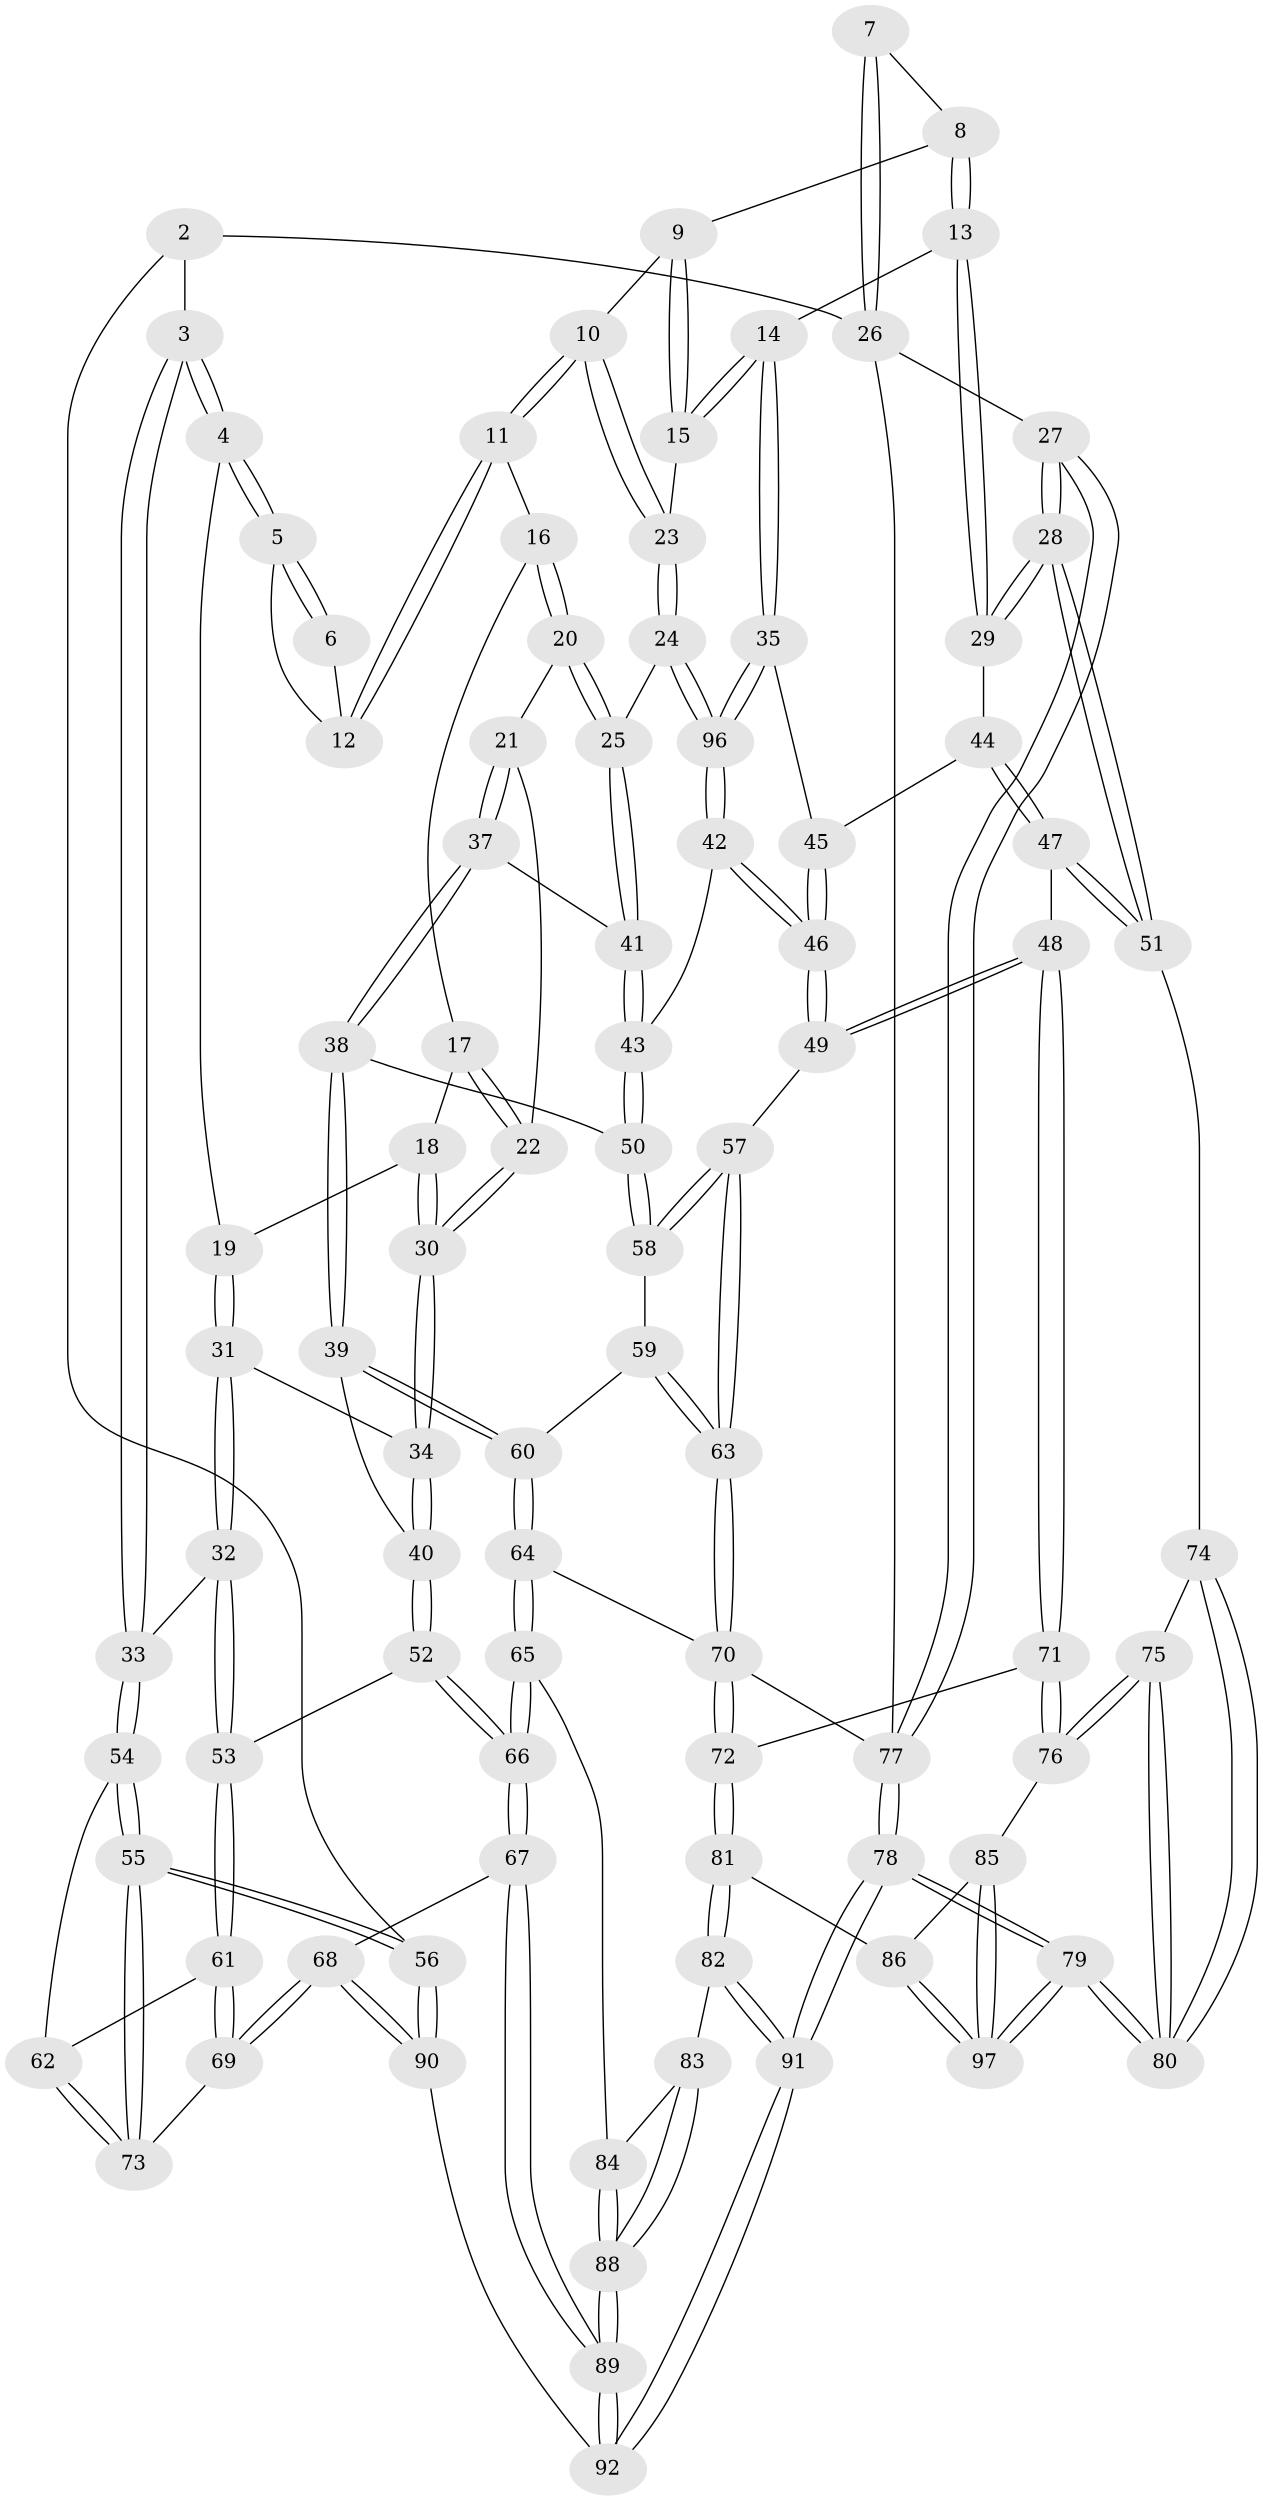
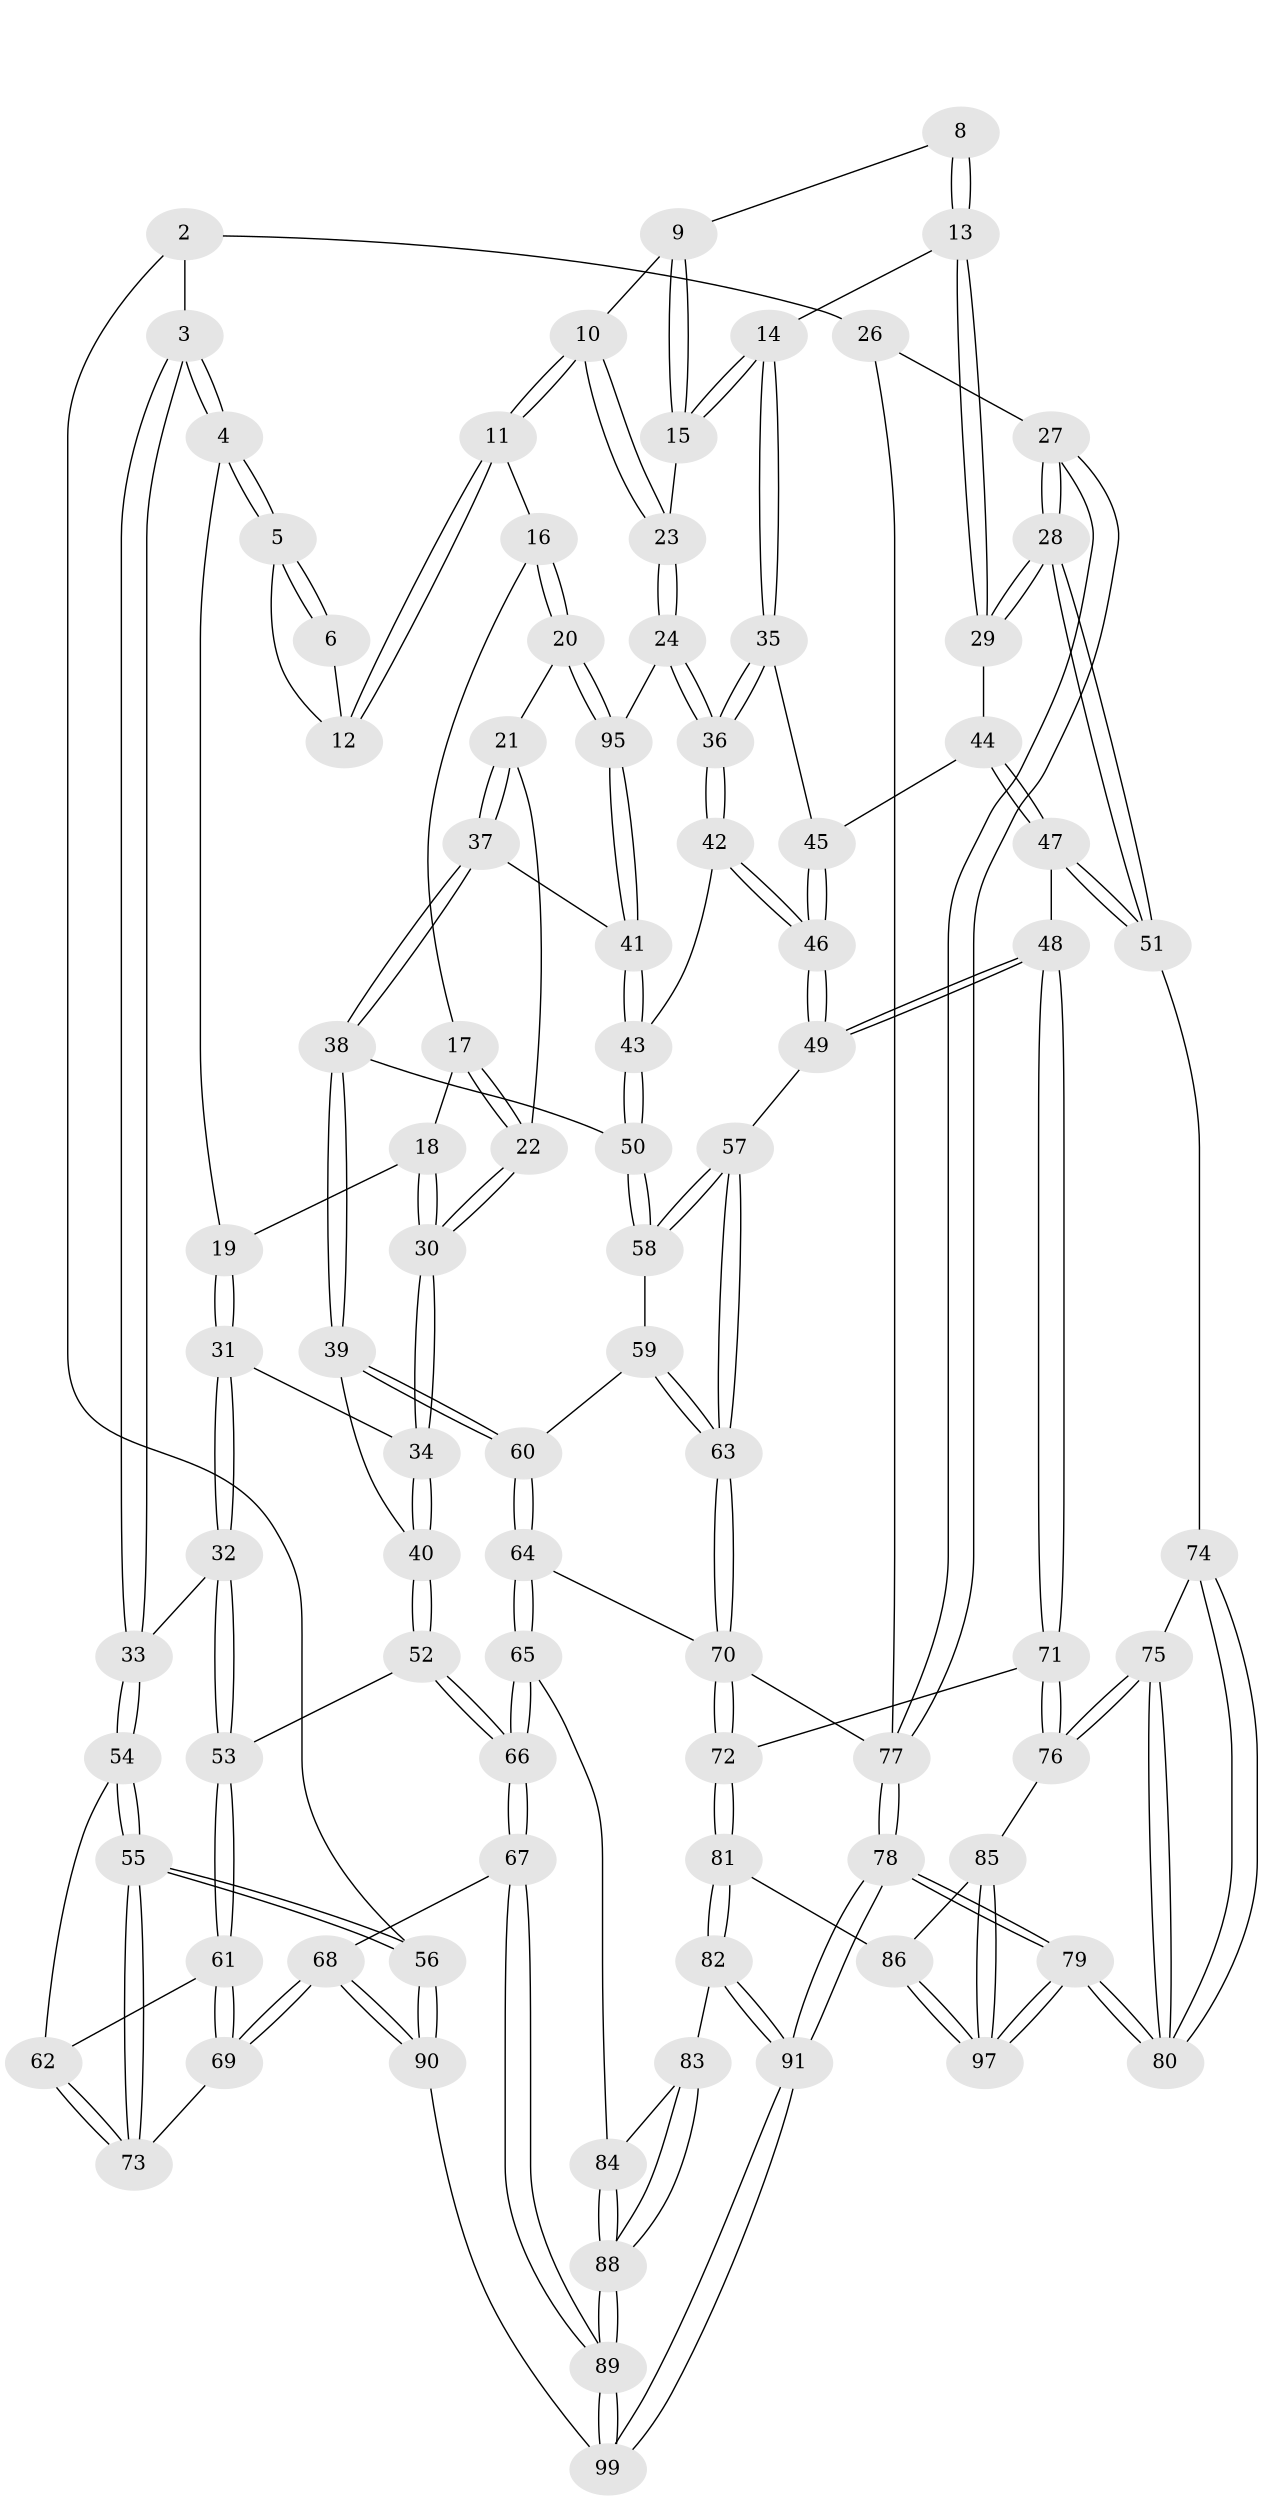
(871, 31) -> none
(614, 742) -> (614, 742)
(715, 742) -> (715, 742)
(608, 2469) -> (608, 2469)
